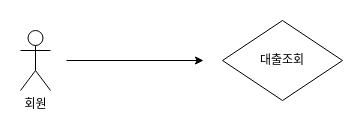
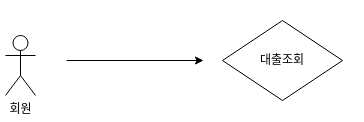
(36, 61) -> (21, 66)
